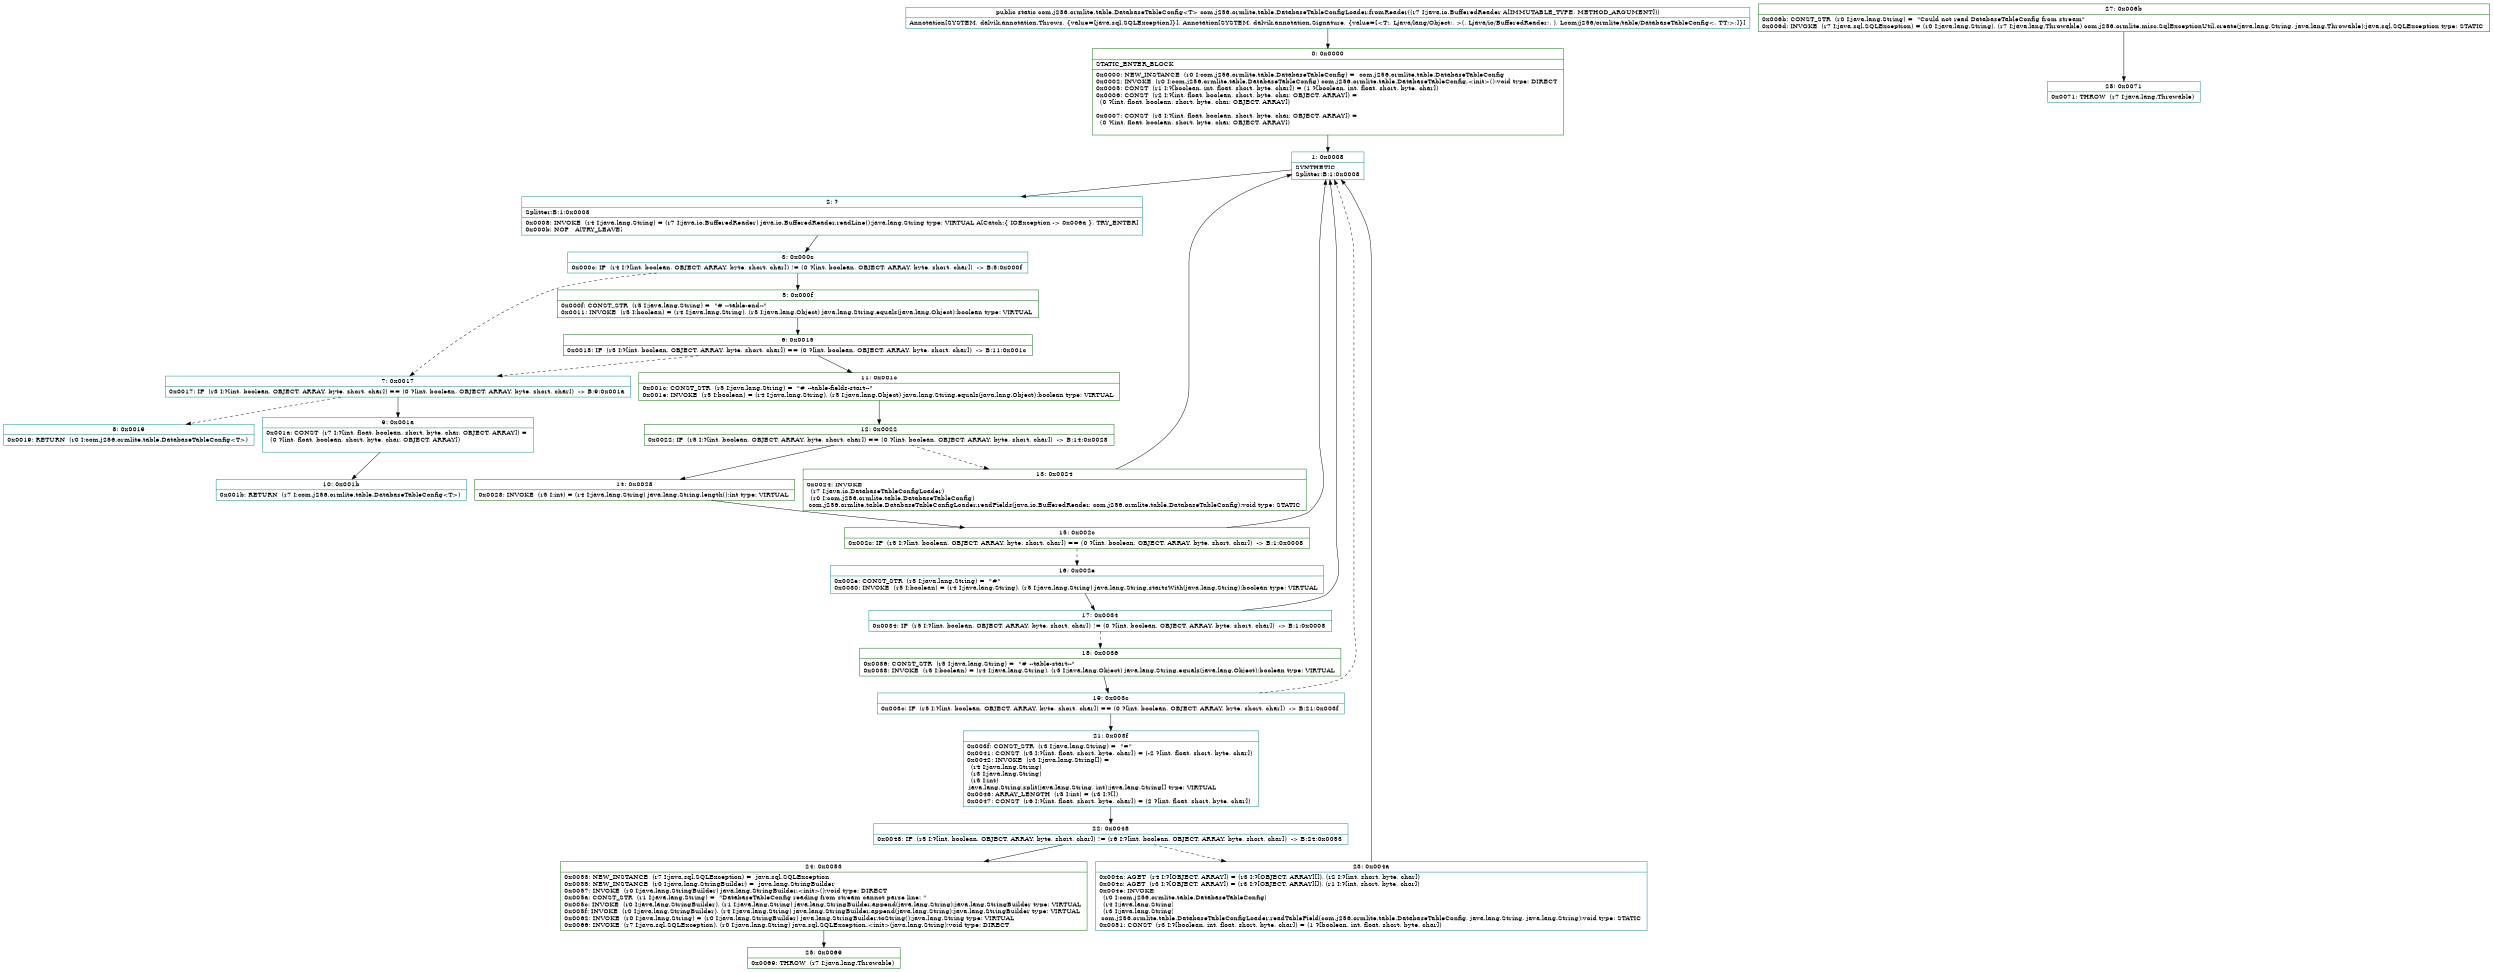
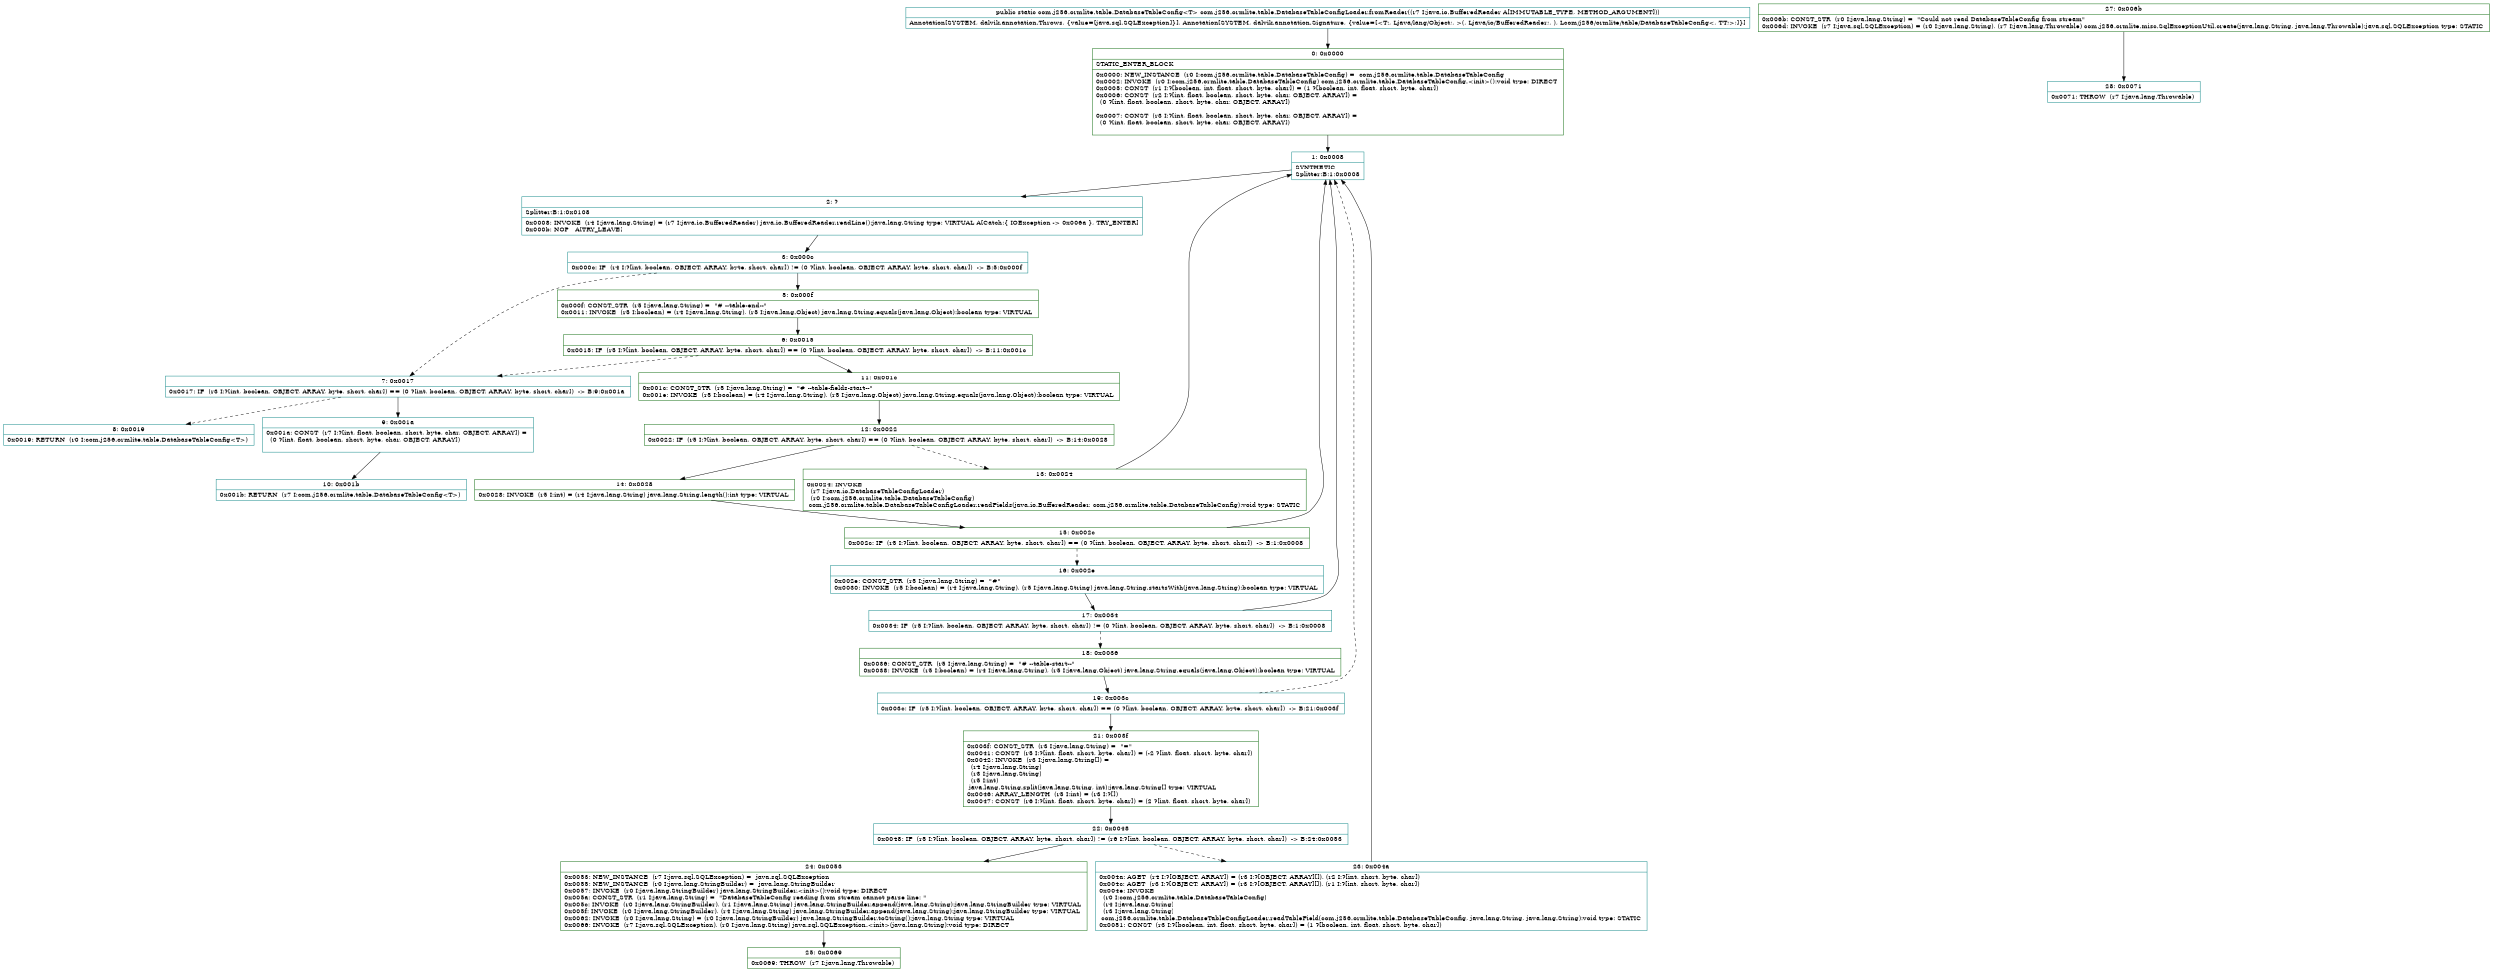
(558, 212) -> (558, 212)
(1111, 769) -> (1111, 769)
